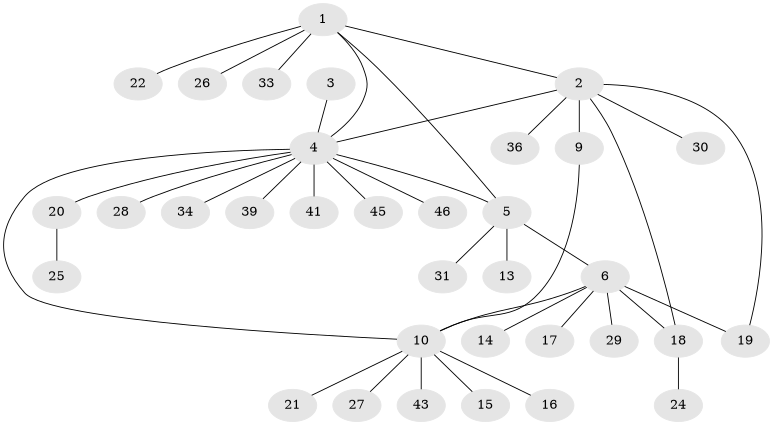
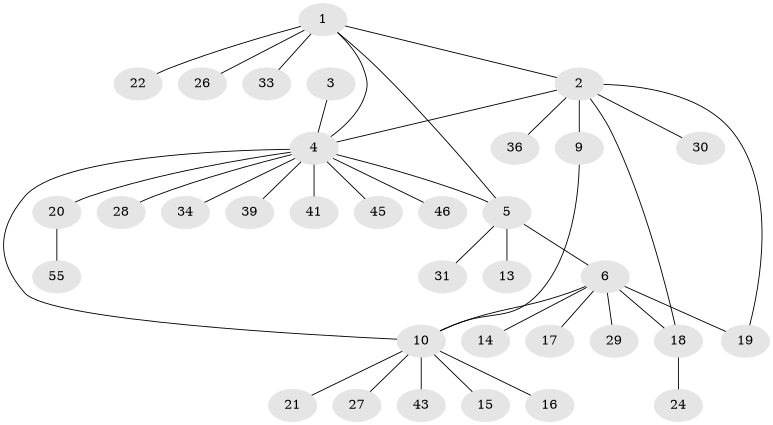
(57, 277) -> (57, 277)
